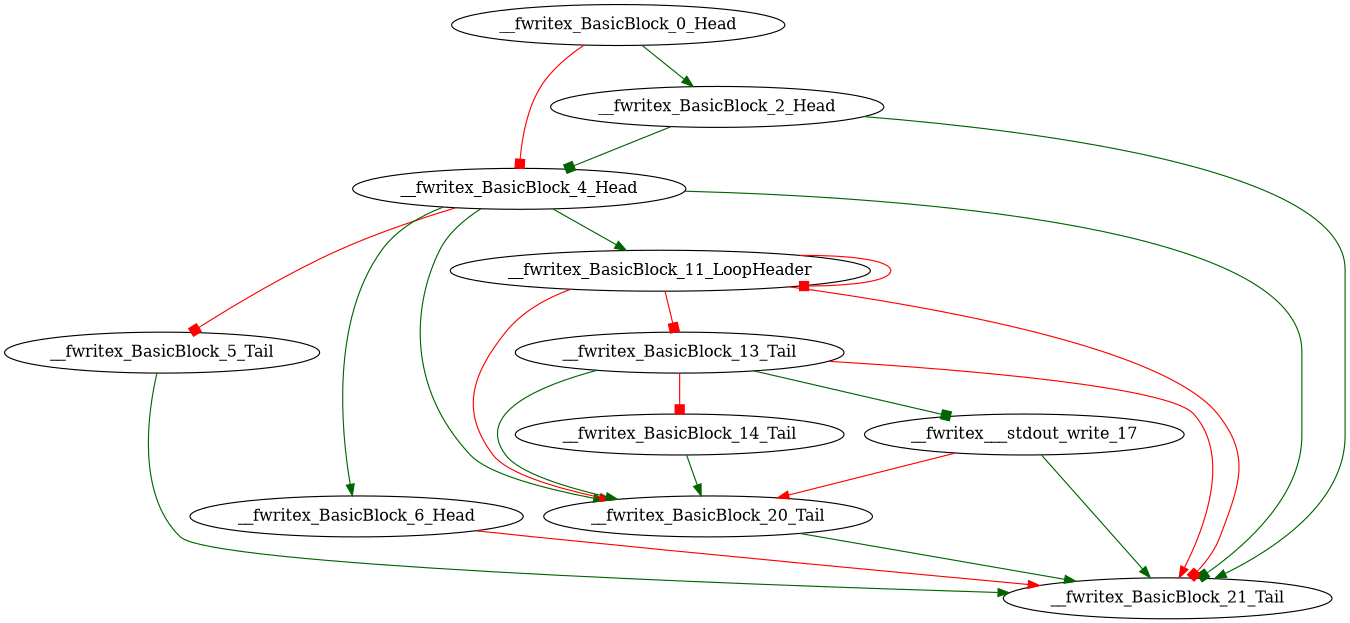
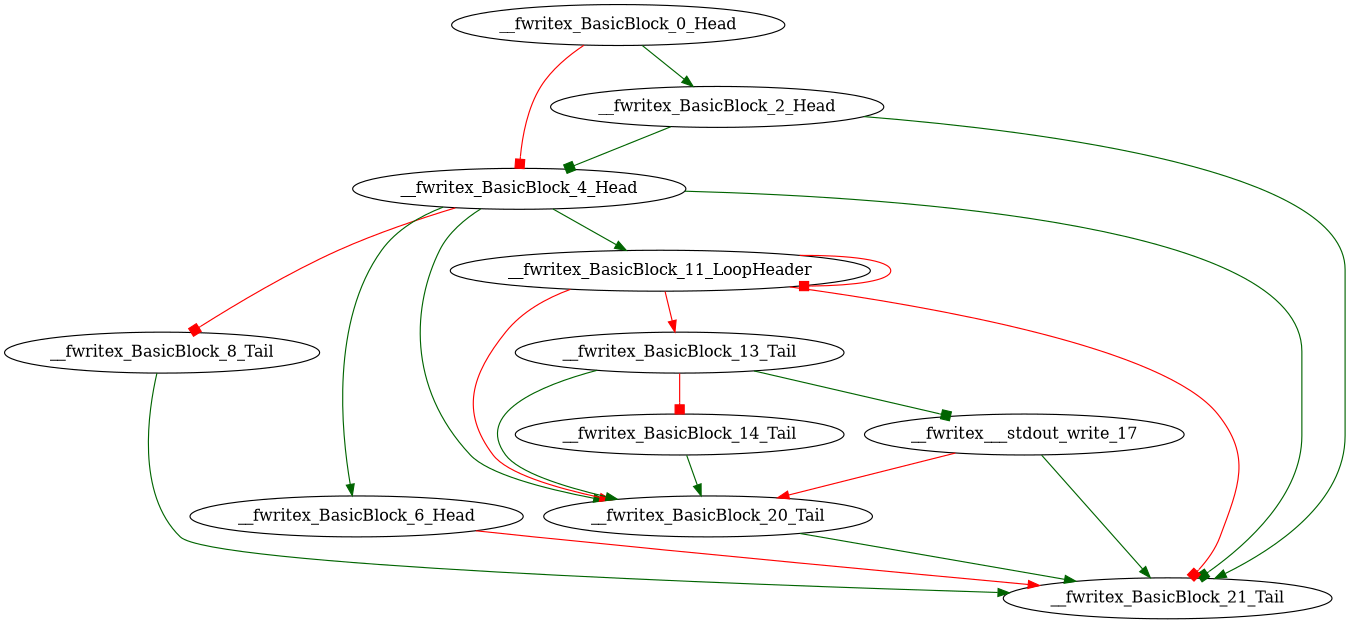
(669, 306) -> (669, 306)
(162, 353) -> (162, 353)
(1094, 386) -> none
